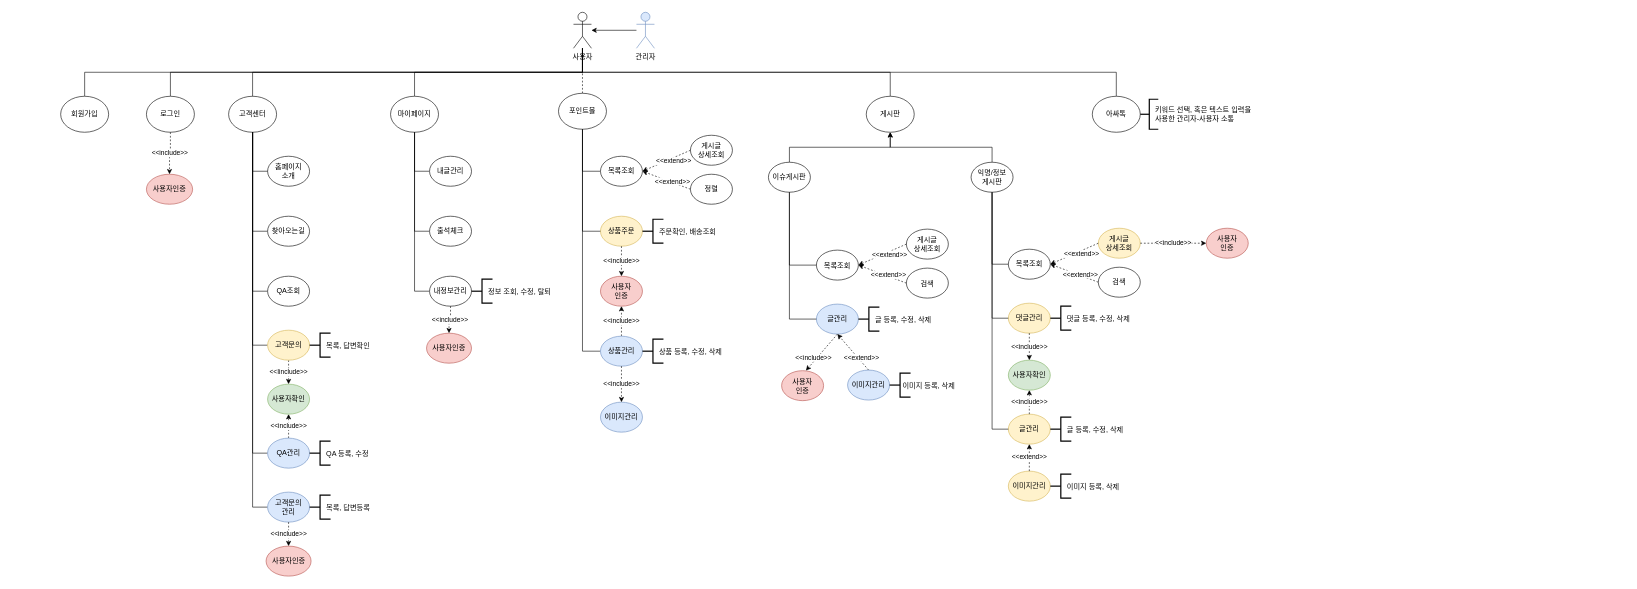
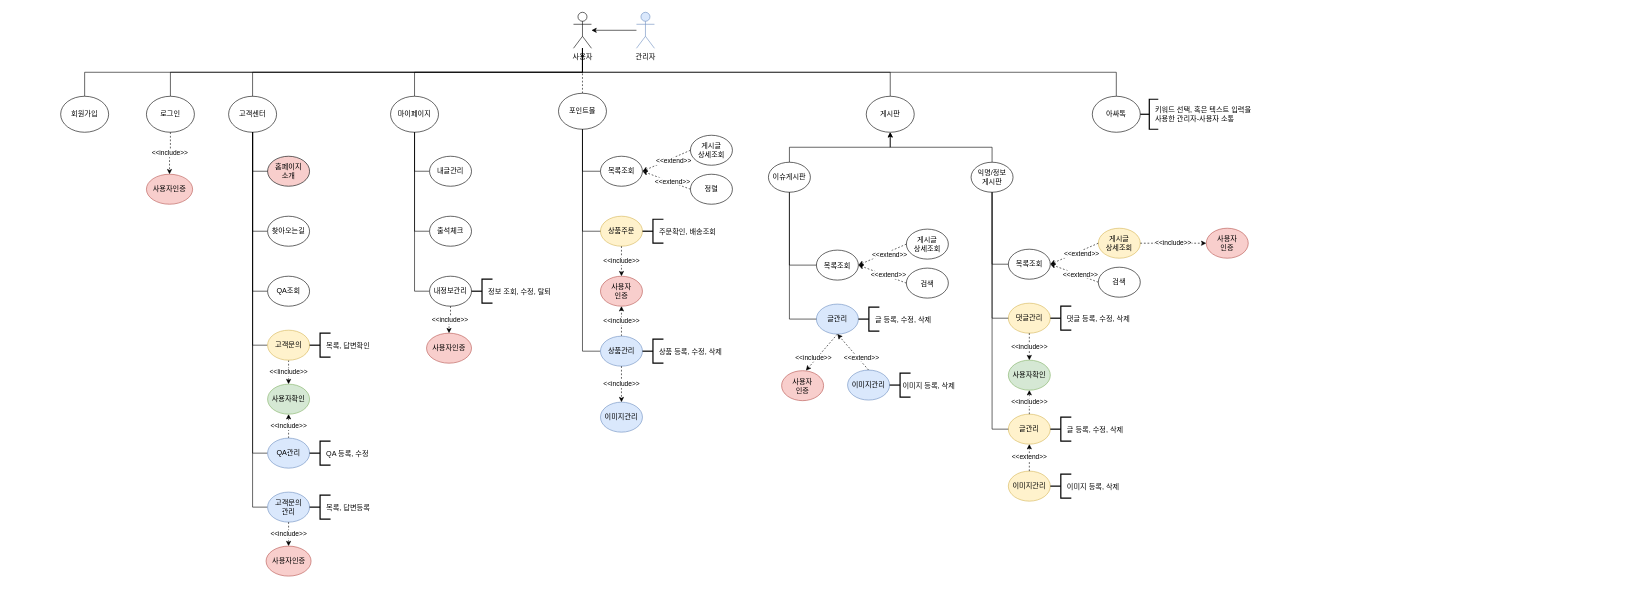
(288, 171) -> (288, 171)
